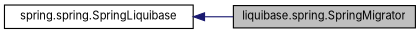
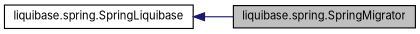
(99, 17) -> (99, 17)
